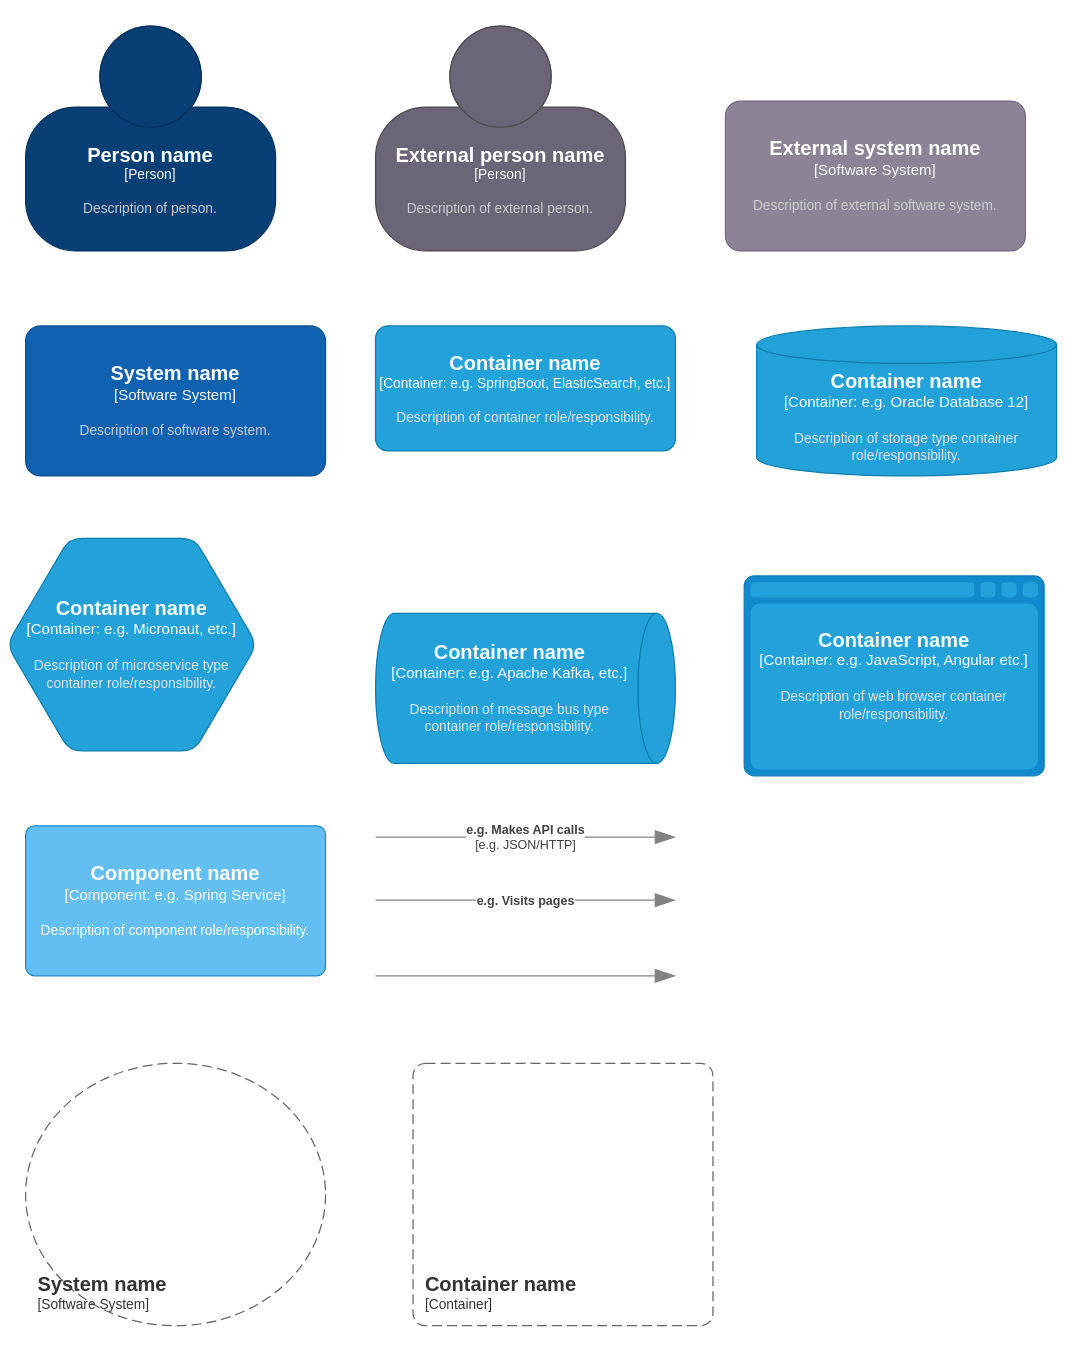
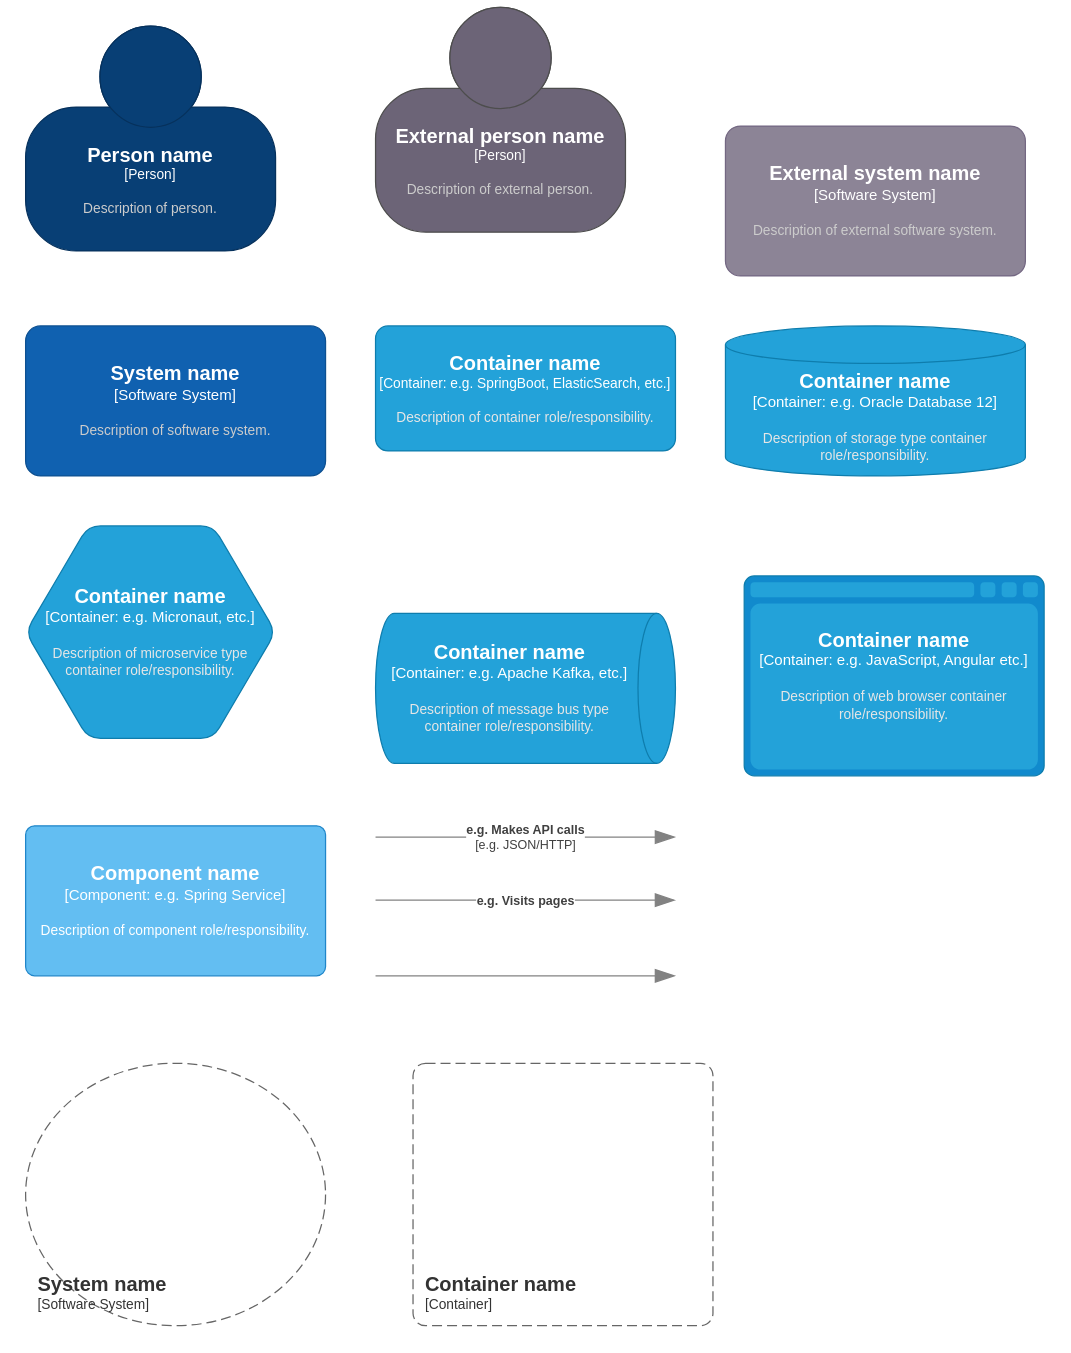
(501, 138) -> (501, 119)
(876, 176) -> (876, 201)
(907, 401) -> (876, 401)
(132, 644) -> (151, 632)
